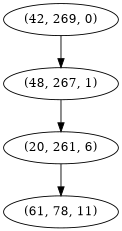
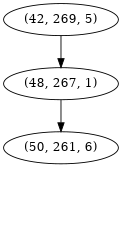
(61, 20) -> (61, 20)
(61, 148) -> (61, 148)
(61, 212) -> none
